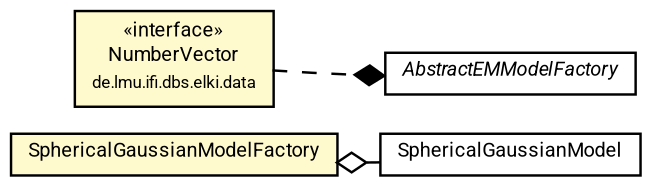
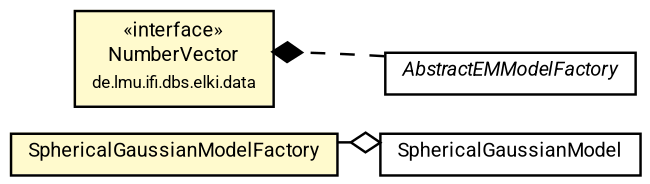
(313, 73) -> (343, 54)
(374, 162) -> (344, 142)
